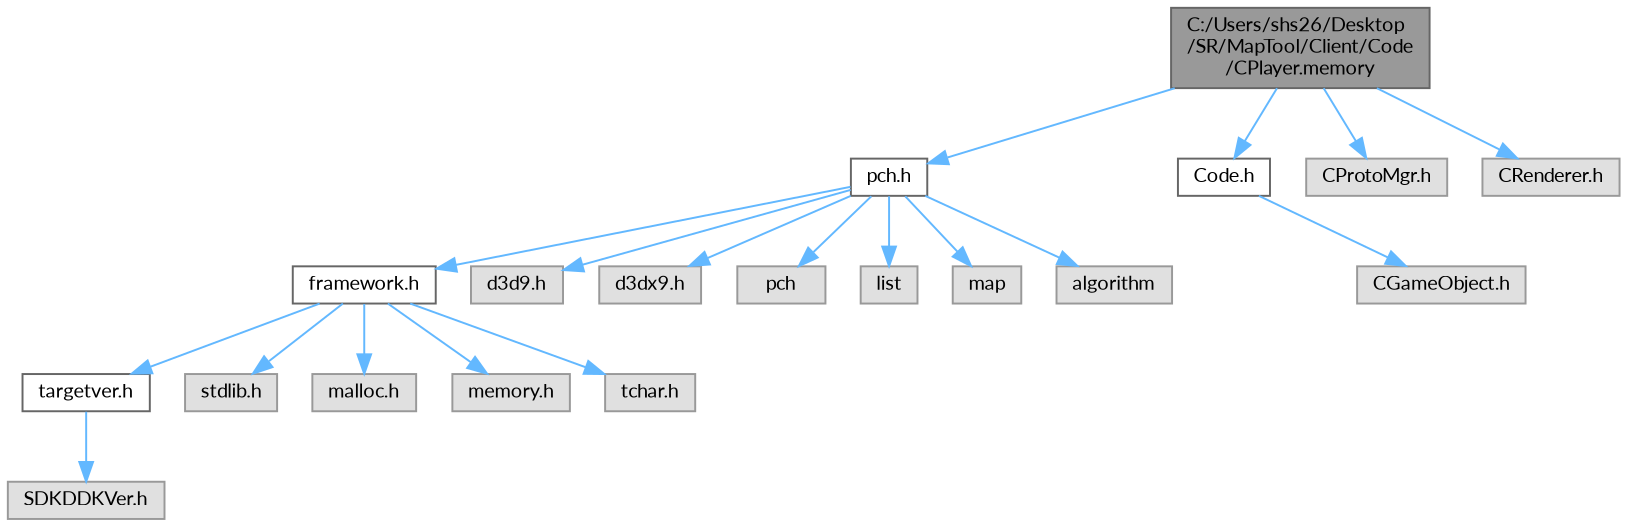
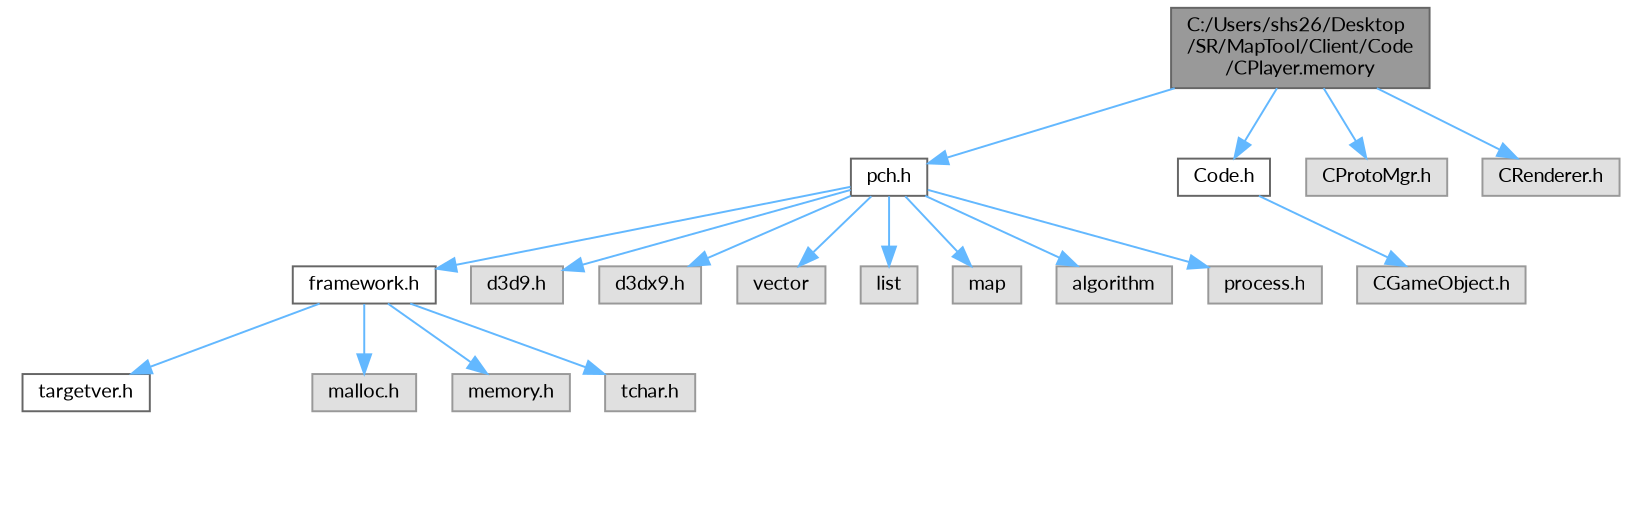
(781, 285) -> (781, 285)
none -> (1265, 285)
(231, 393) -> none
(86, 500) -> none
